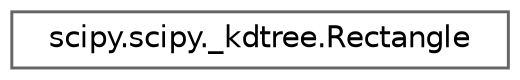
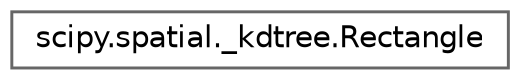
(260, 40) -> (260, 40)
